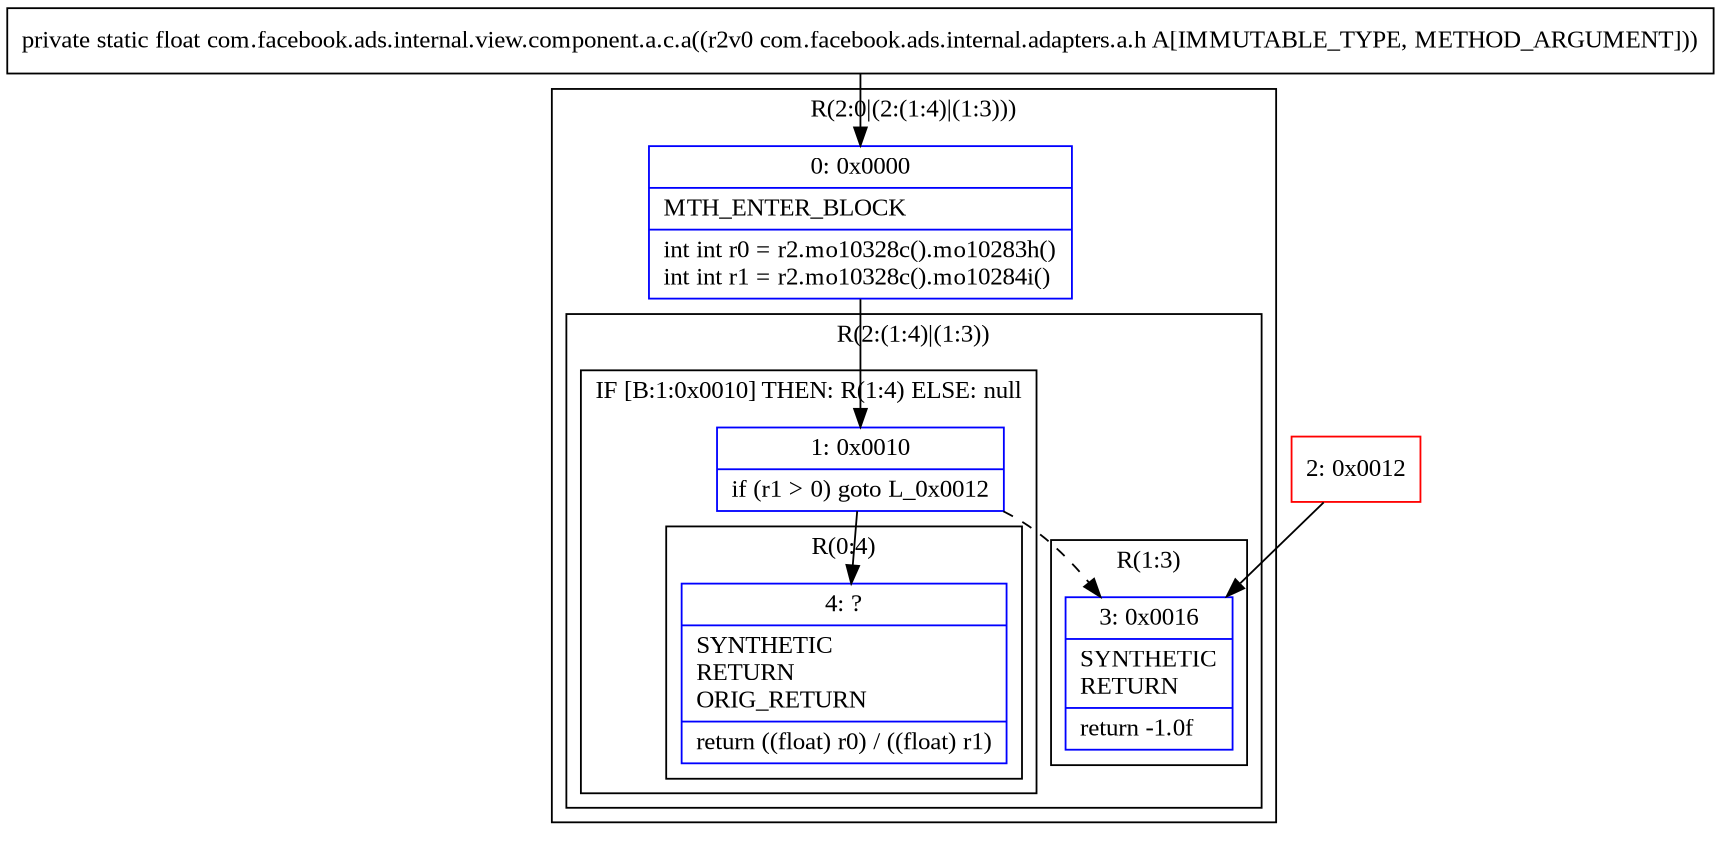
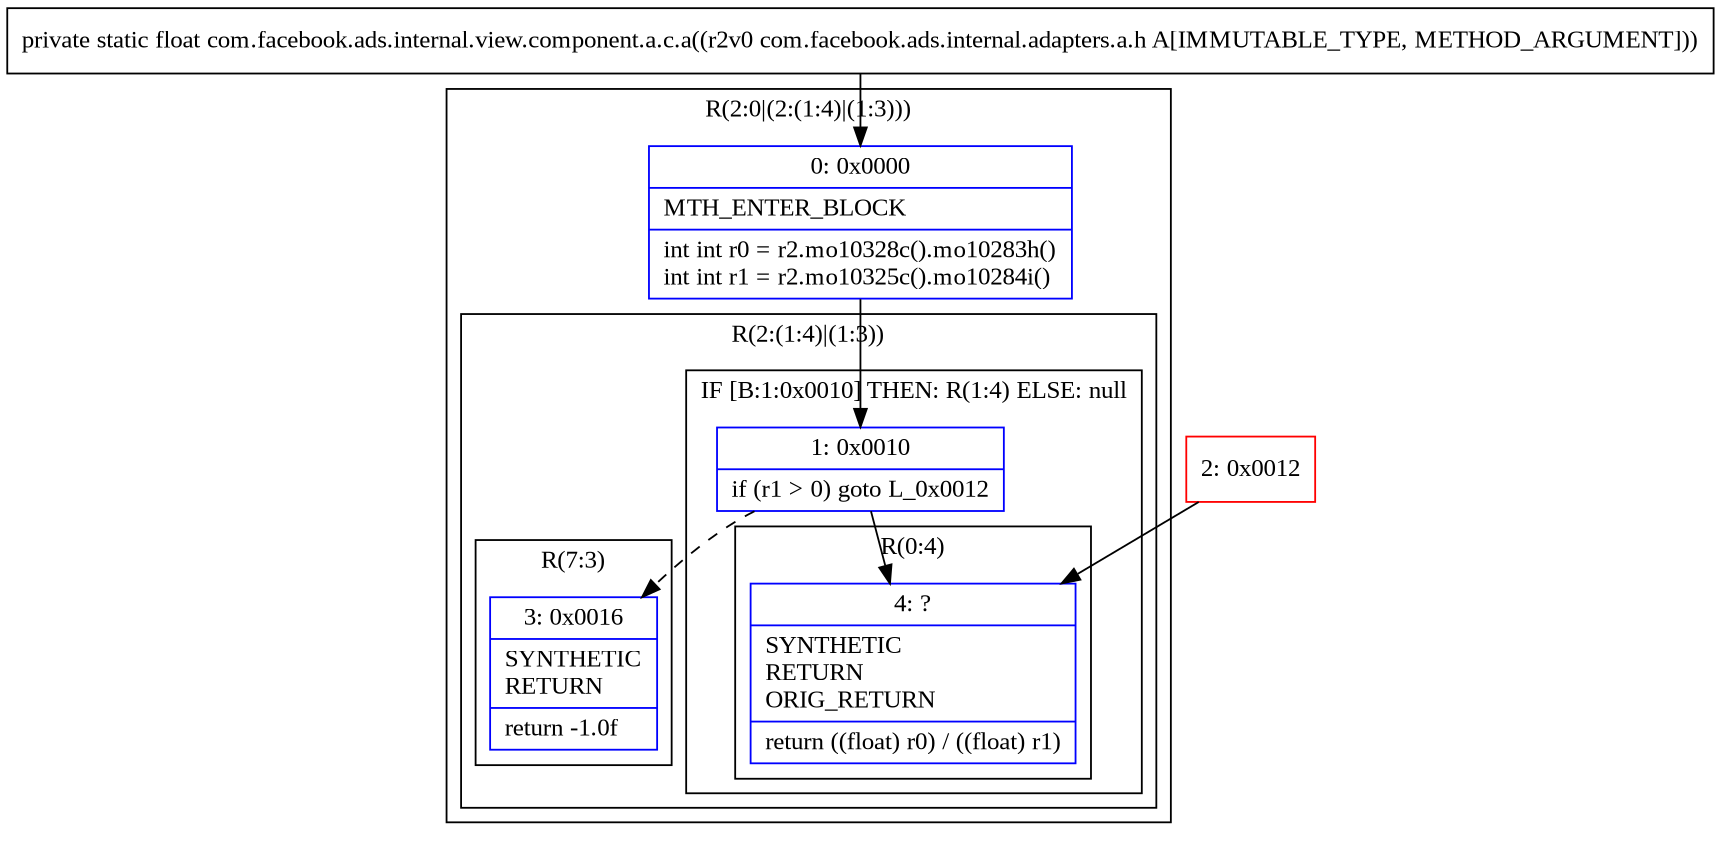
(858, 277) -> (858, 277)
(1288, 537) -> (1129, 543)
(1149, 561) -> (574, 561)
